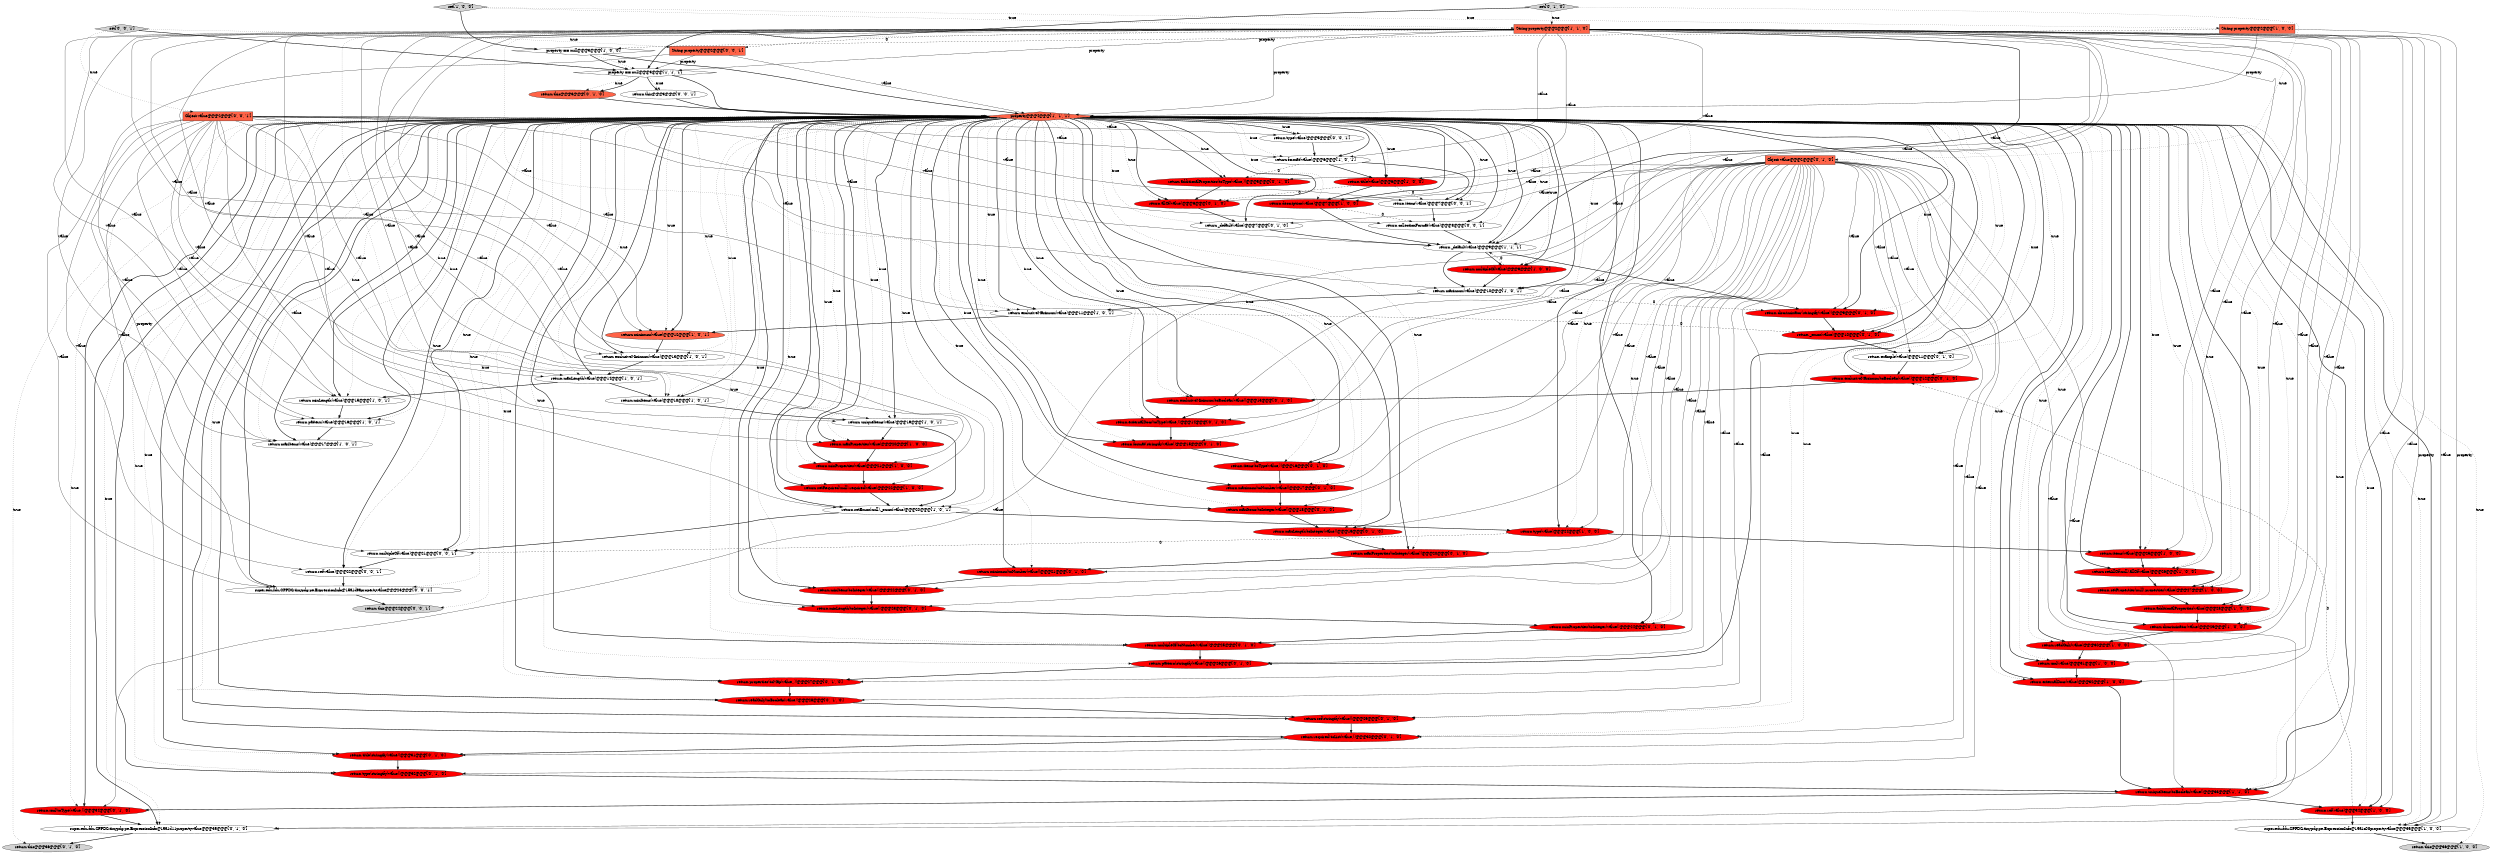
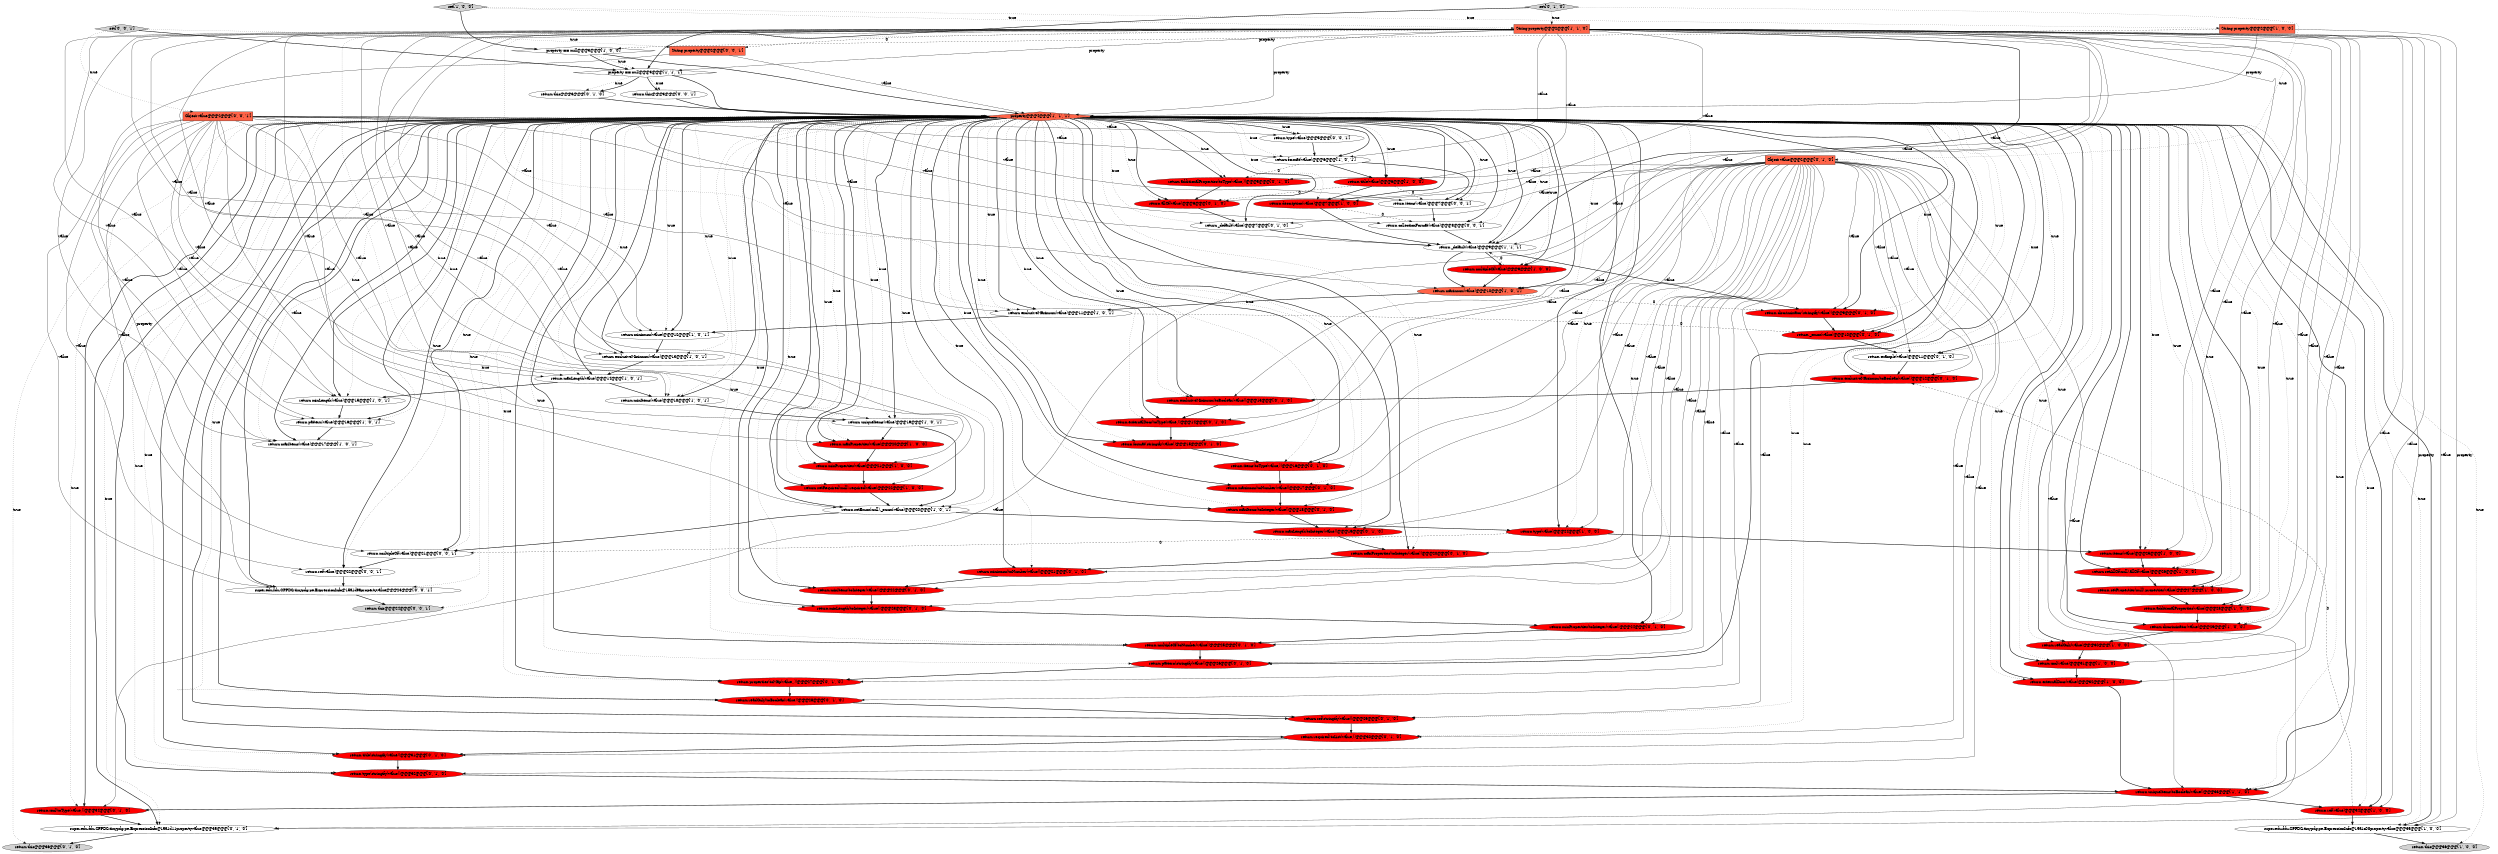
(676, 62) -> none
(572, 95) -> (572, 95)
(1477, 291) -> (1477, 291)
(665, 335) -> (665, 335)
